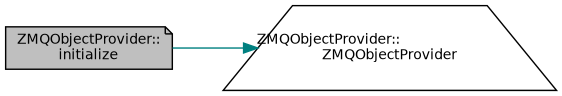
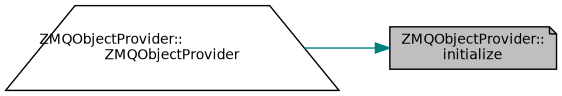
(208, 48) -> (340, 48)
